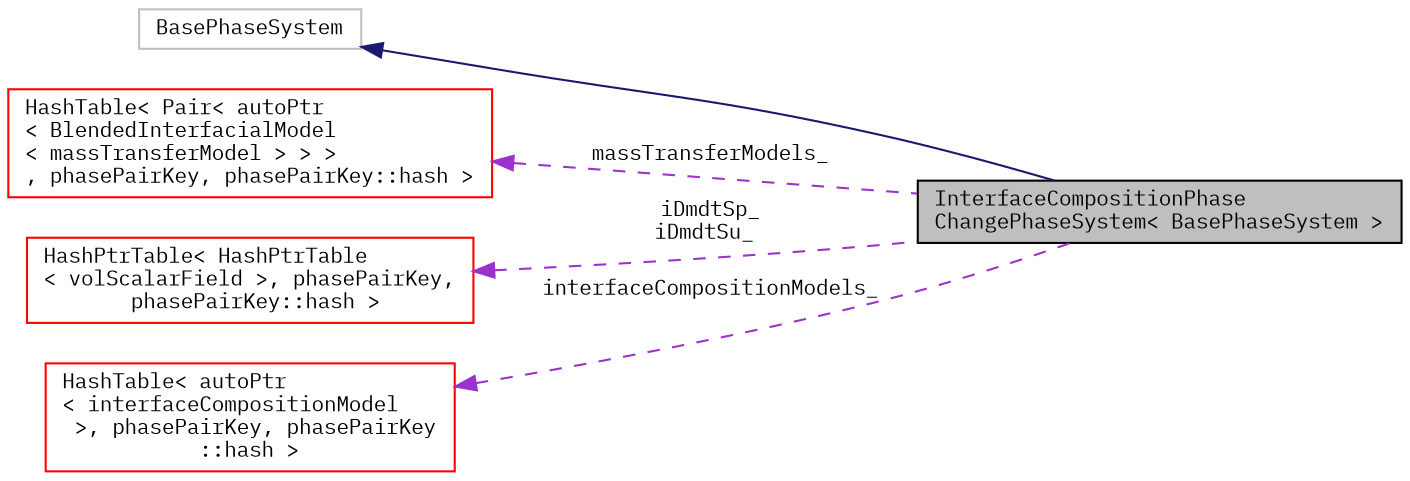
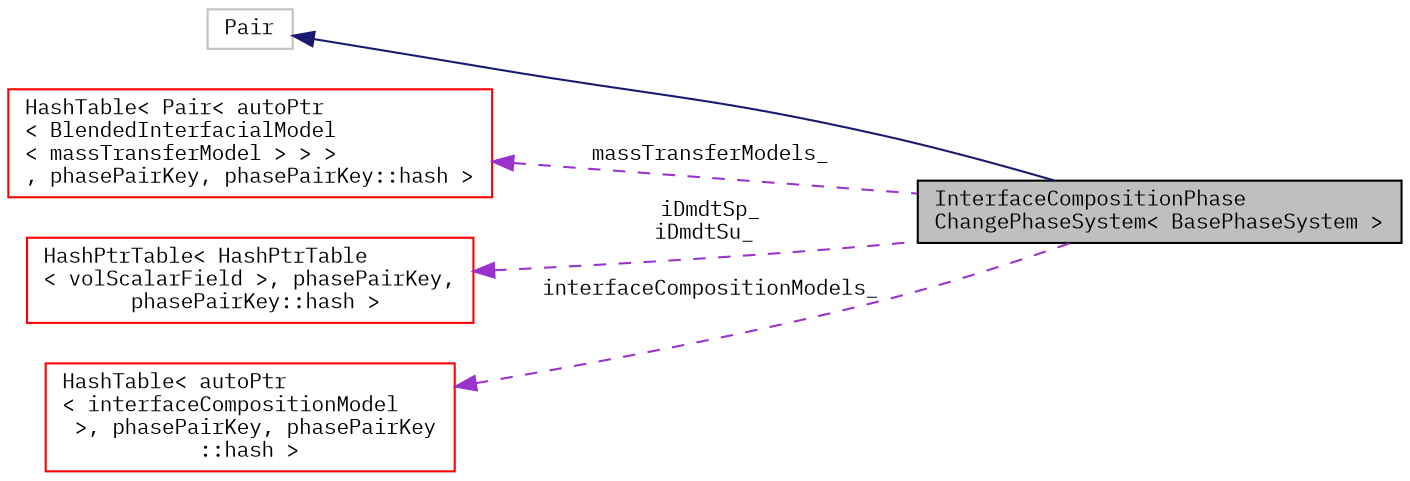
(250, 29) -> (250, 29)
